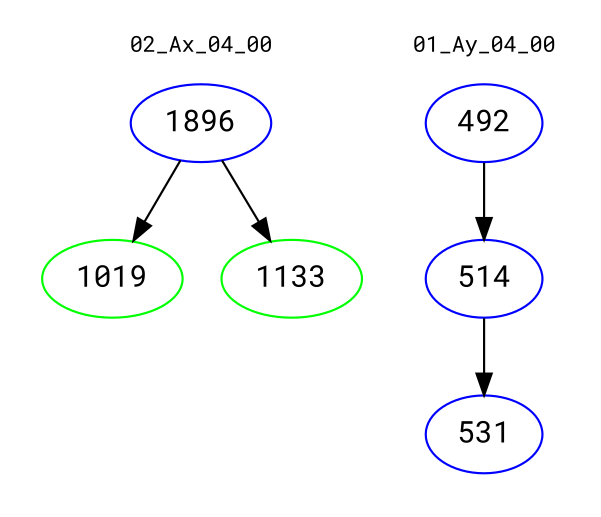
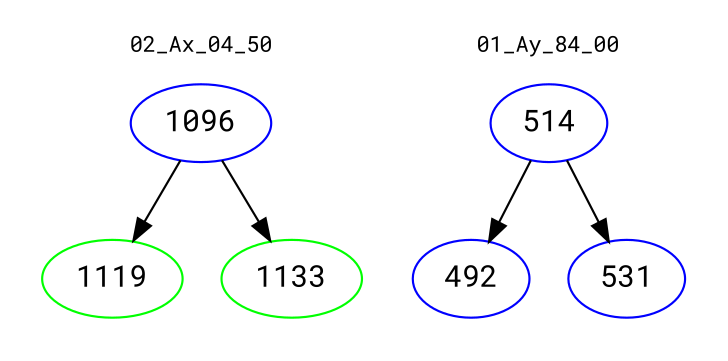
(202, 46) -> (202, 46)
(485, 46) -> (549, 46)
(201, 123) -> (201, 123)
(484, 190) -> (515, 191)
(112, 279) -> (112, 279)
